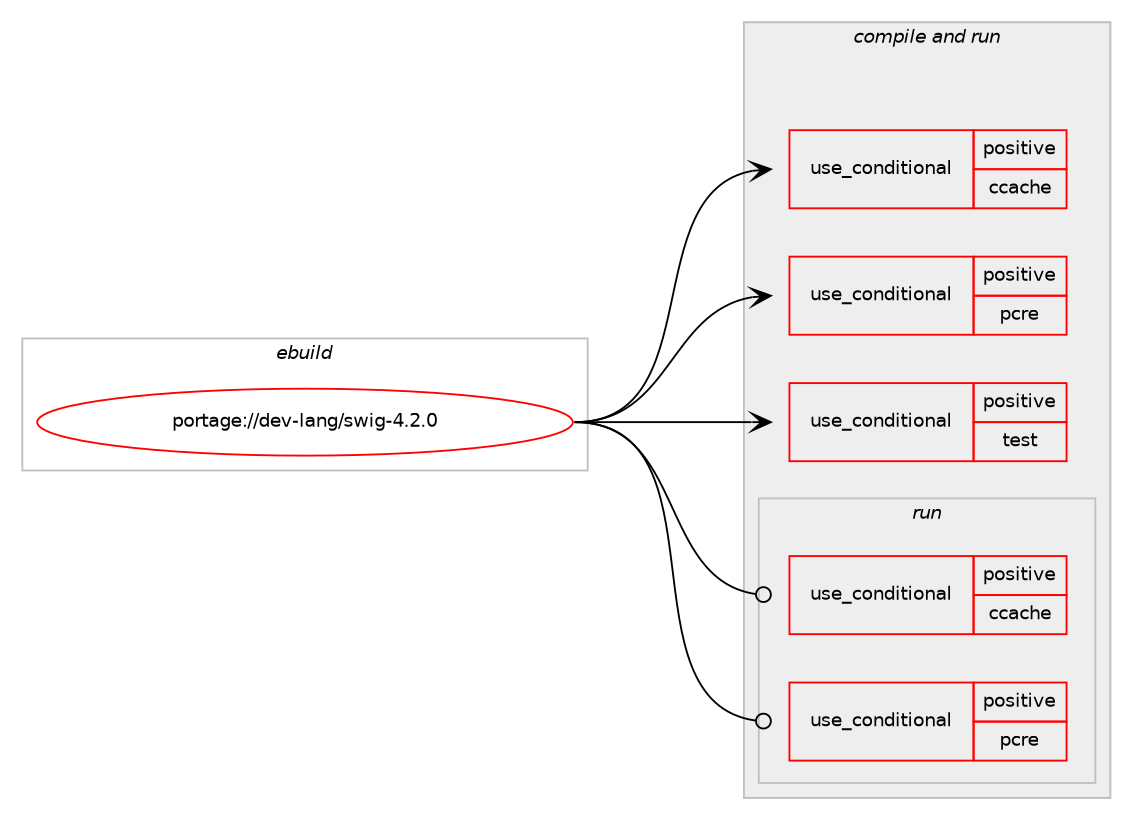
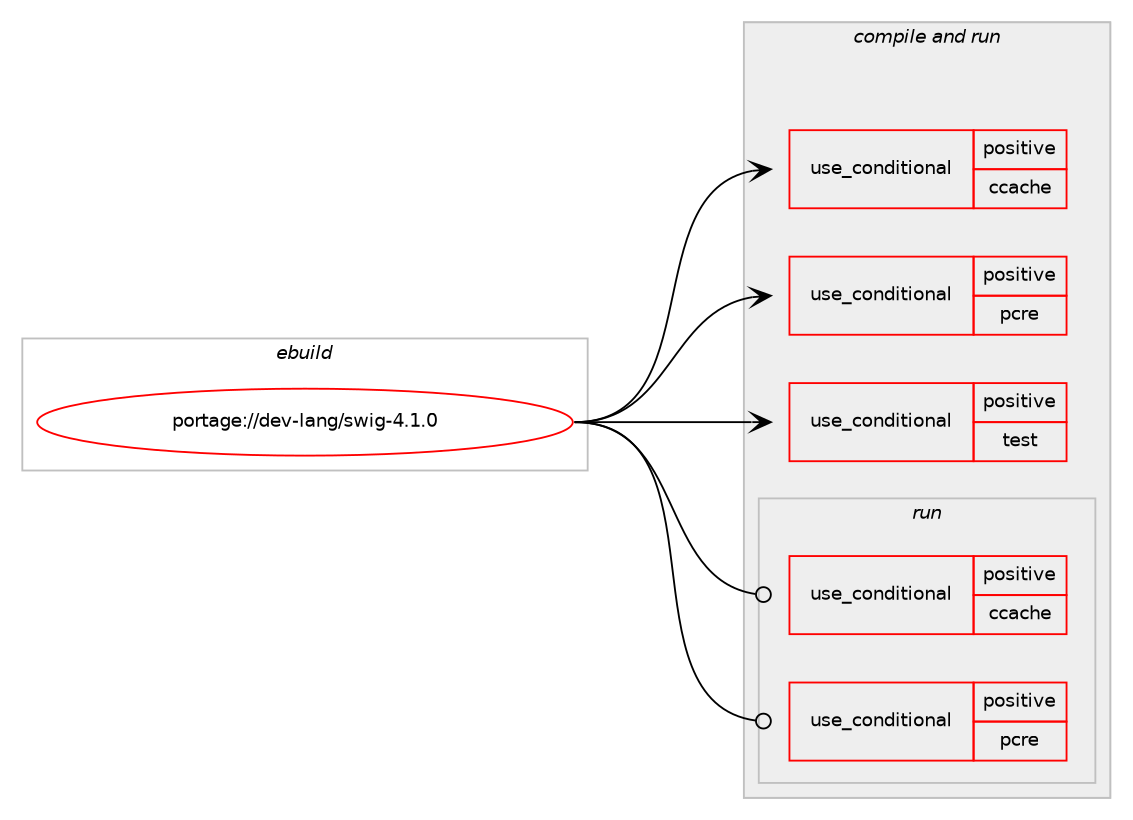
(305, 422) -> (305, 422)
